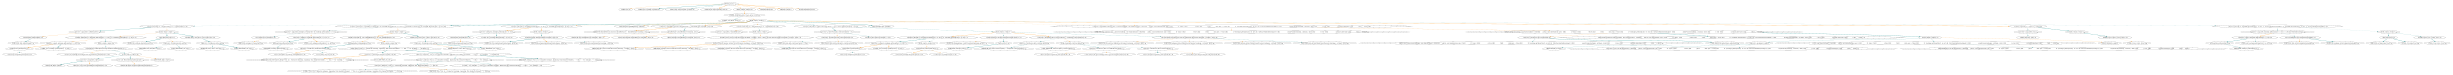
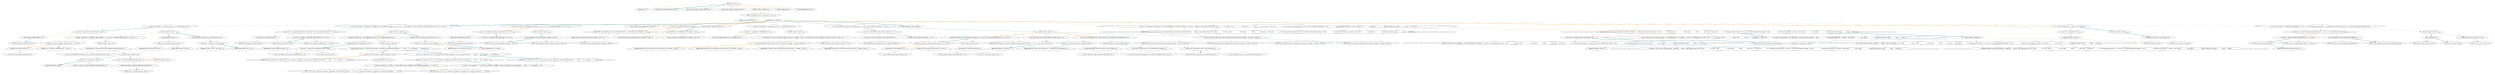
(786, 10) -> none
none -> (728, 38)
(154, 40) -> (136, 68)
